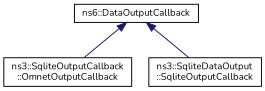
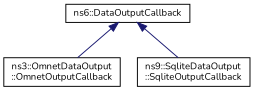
(68, 72) -> (62, 72)
(205, 72) -> (194, 72)
